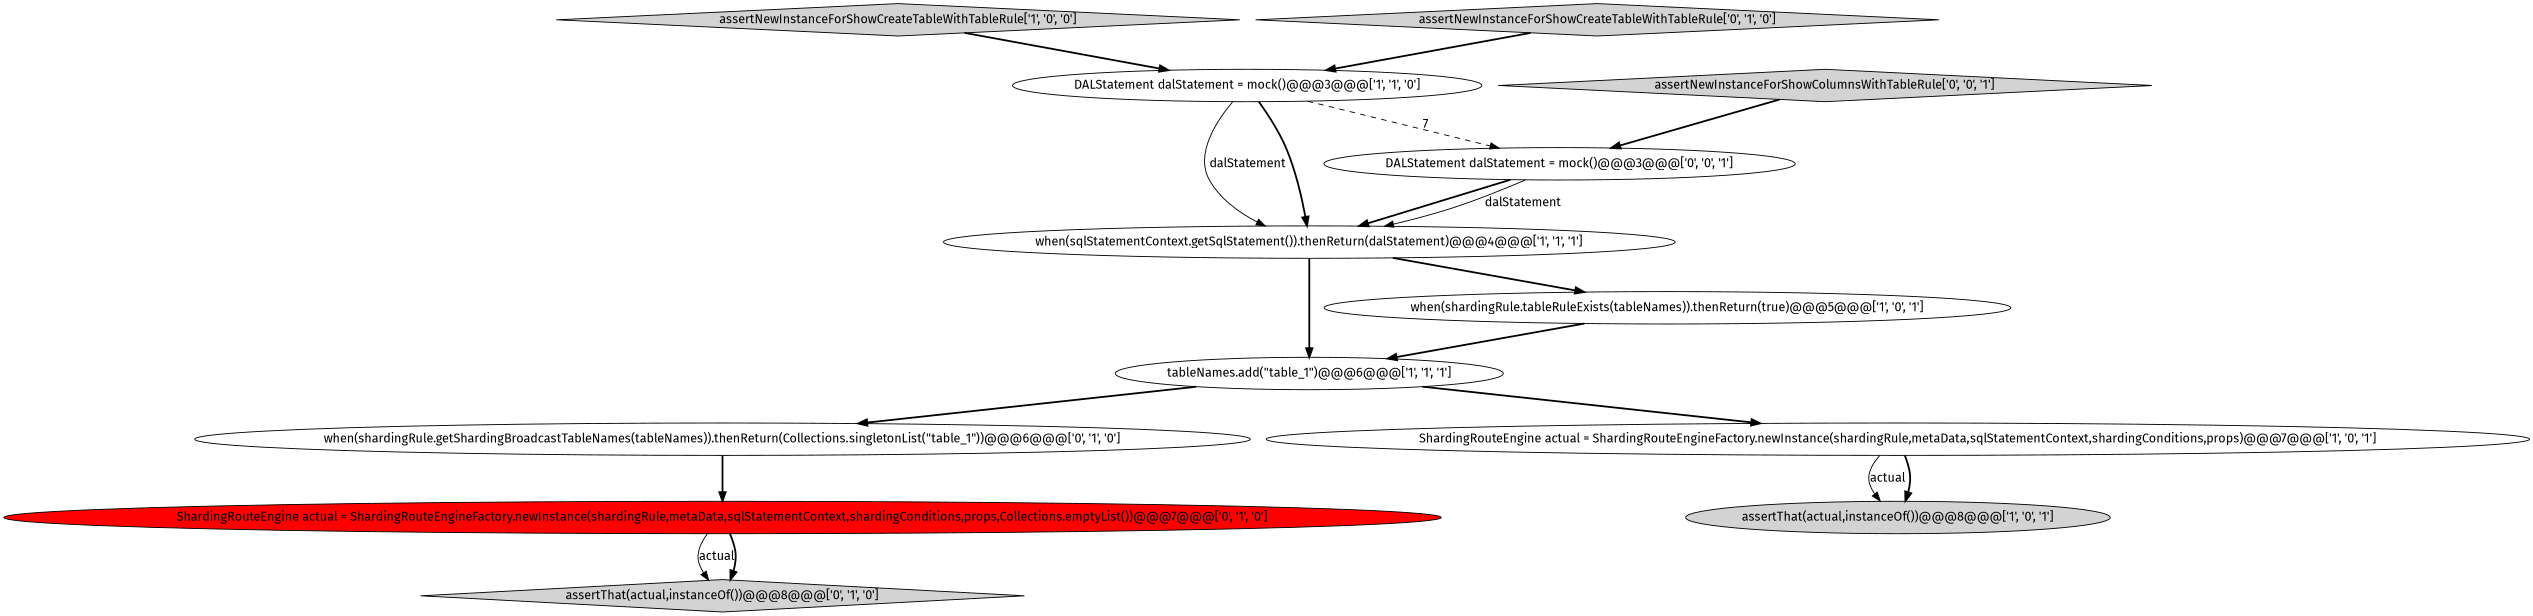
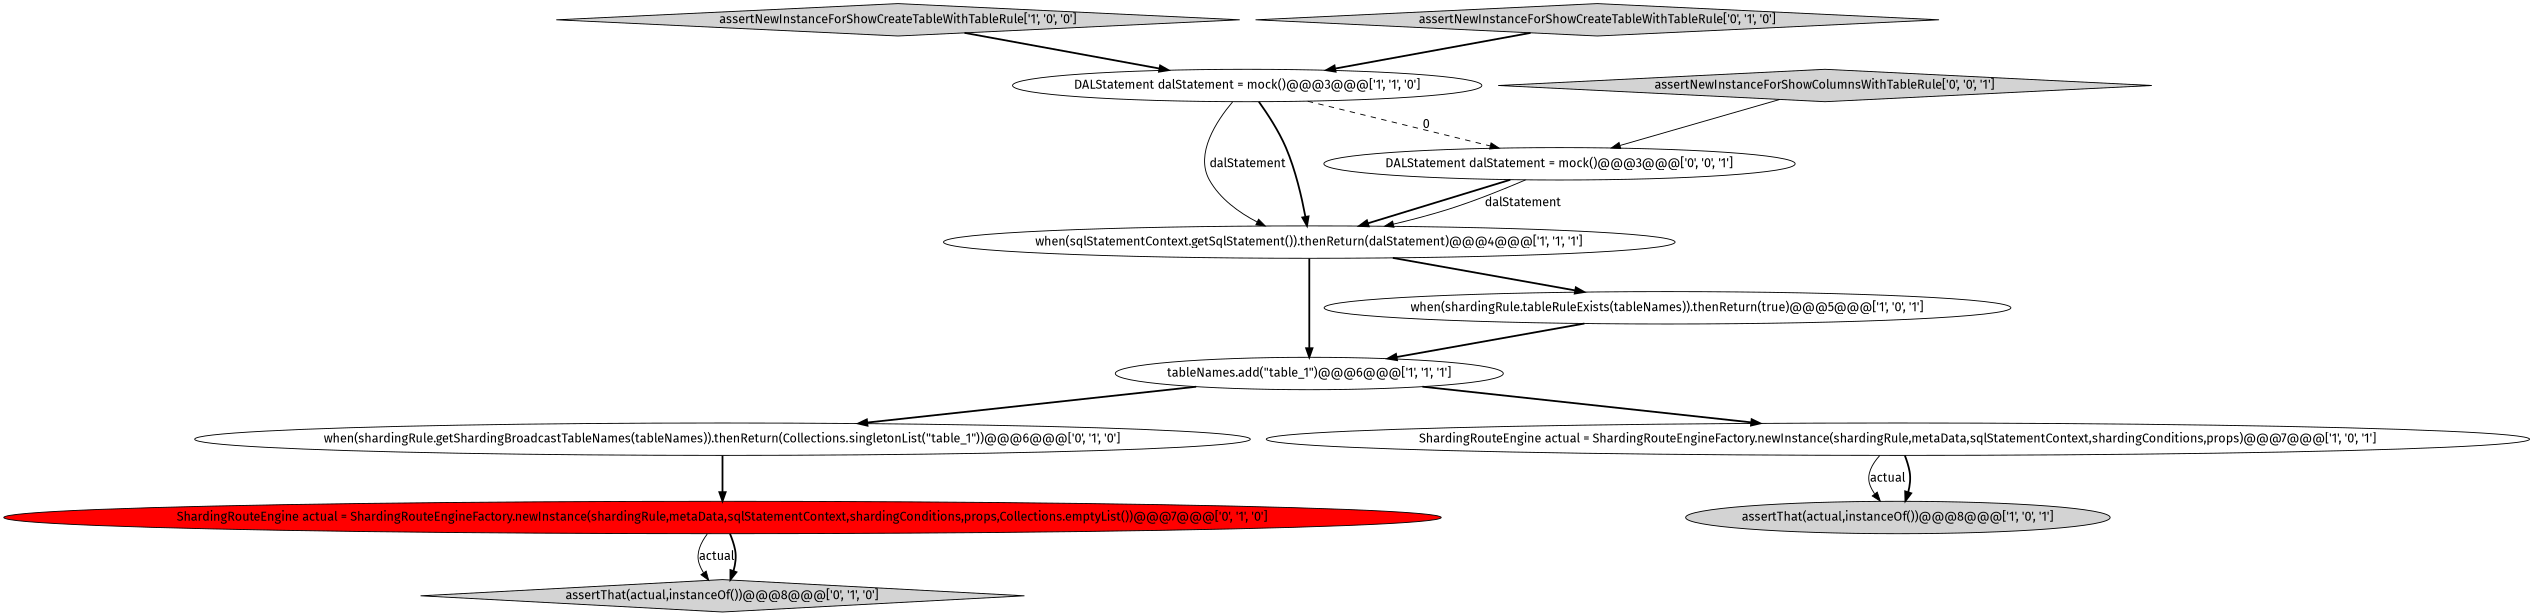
(1700, 122) -> (1700, 122)
(1426, 125) -> (1426, 125)
